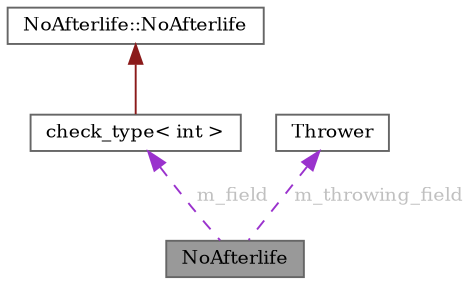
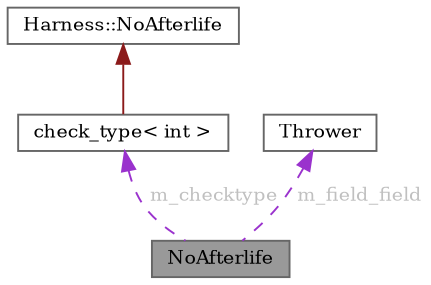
(136, 26) -> (123, 26)
(230, 196) -> (211, 196)
(376, 196) -> (357, 196)
